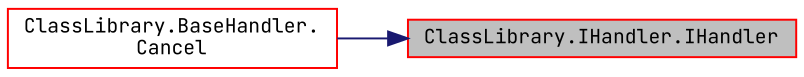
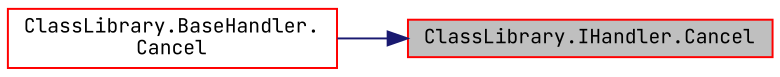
(602, 38) -> (590, 38)
